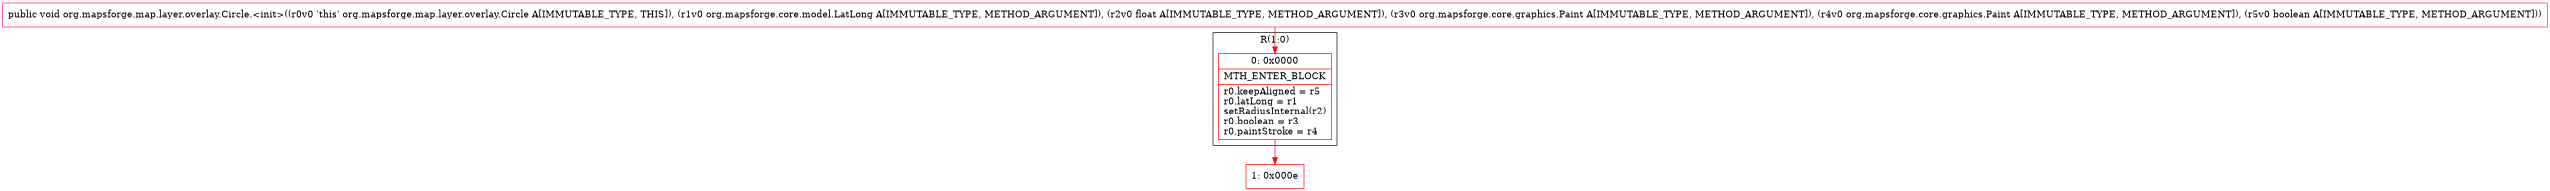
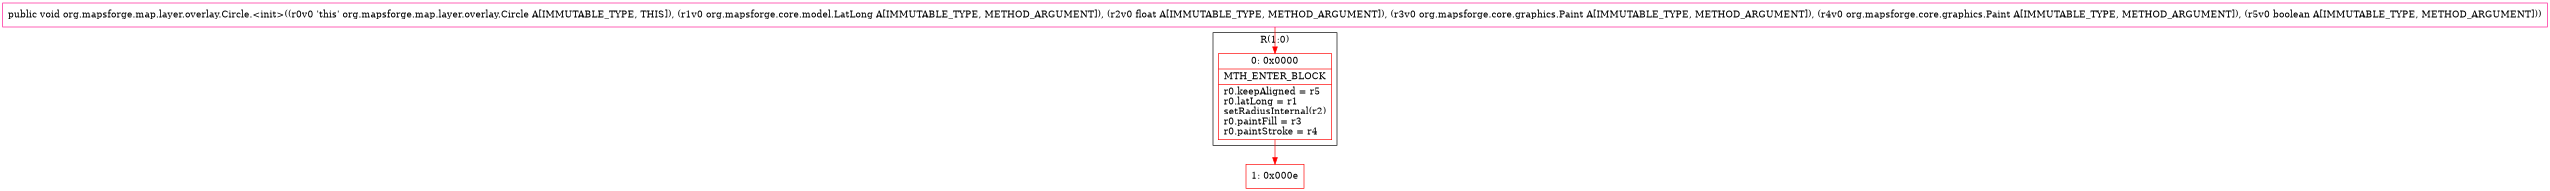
(1261, 122) -> (1263, 122)
